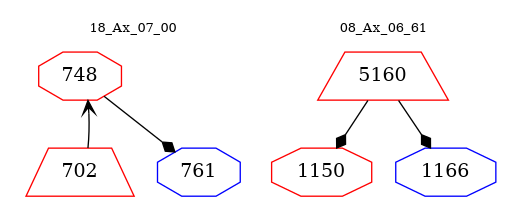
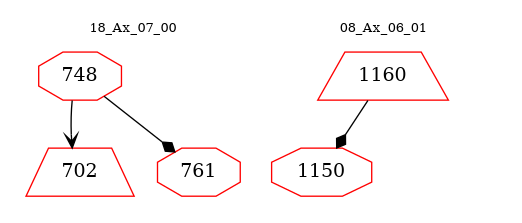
(384, 29) -> (384, 29)
(383, 76) -> (383, 76)
(89, 131) -> (71, 118)
(199, 172) -> (199, 172)
(446, 172) -> none
